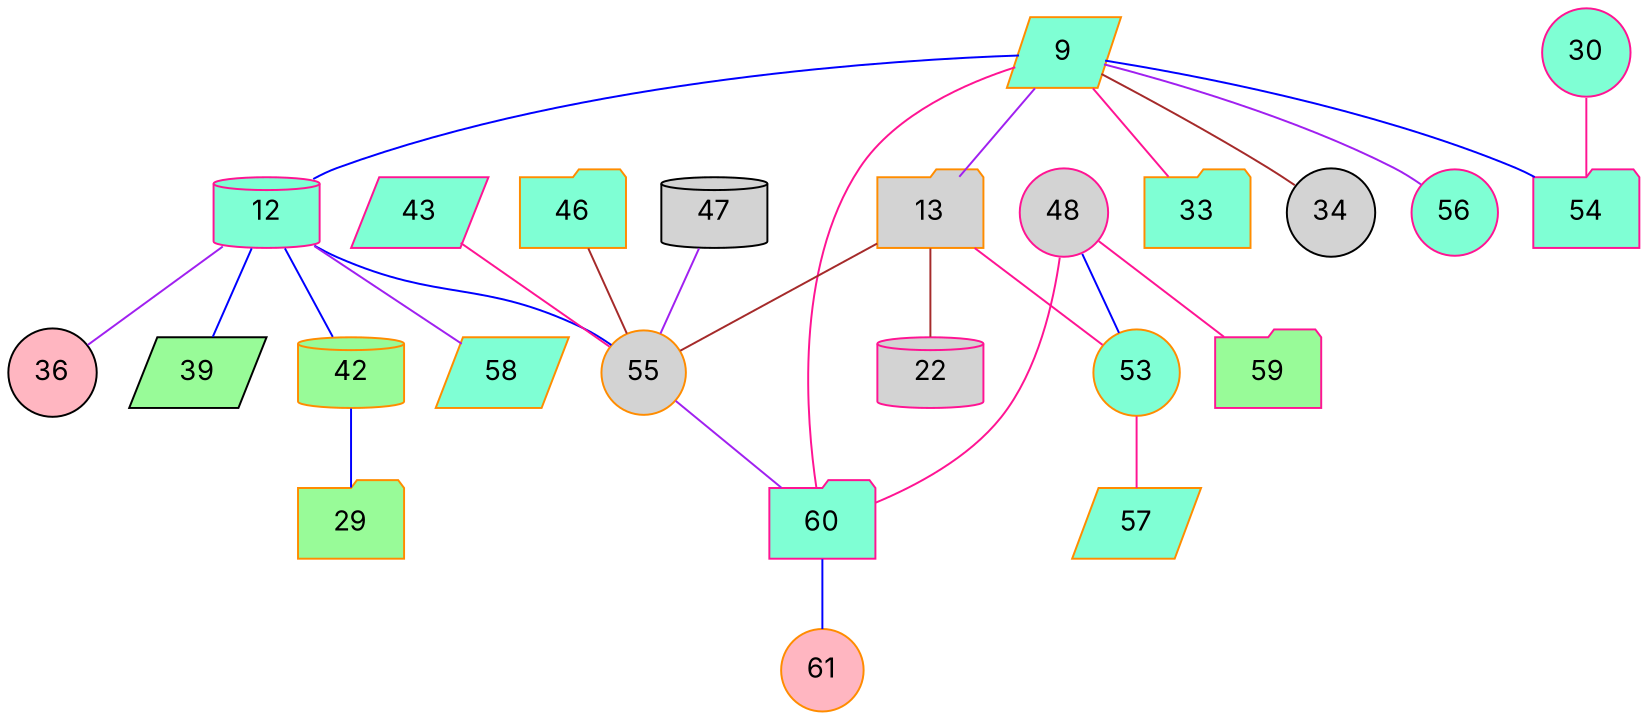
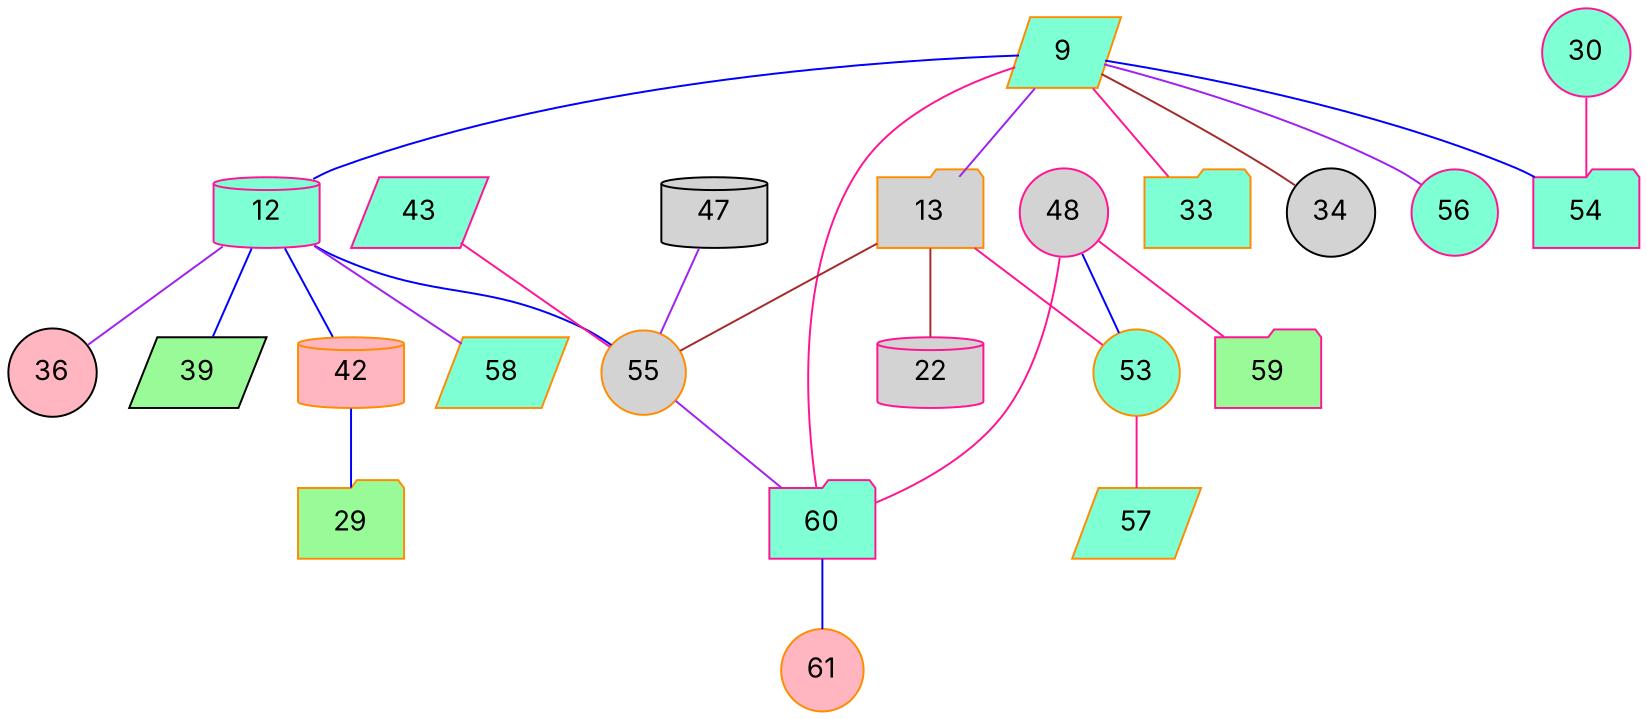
(573, 213) -> none
(351, 373) -> (351, 373)
